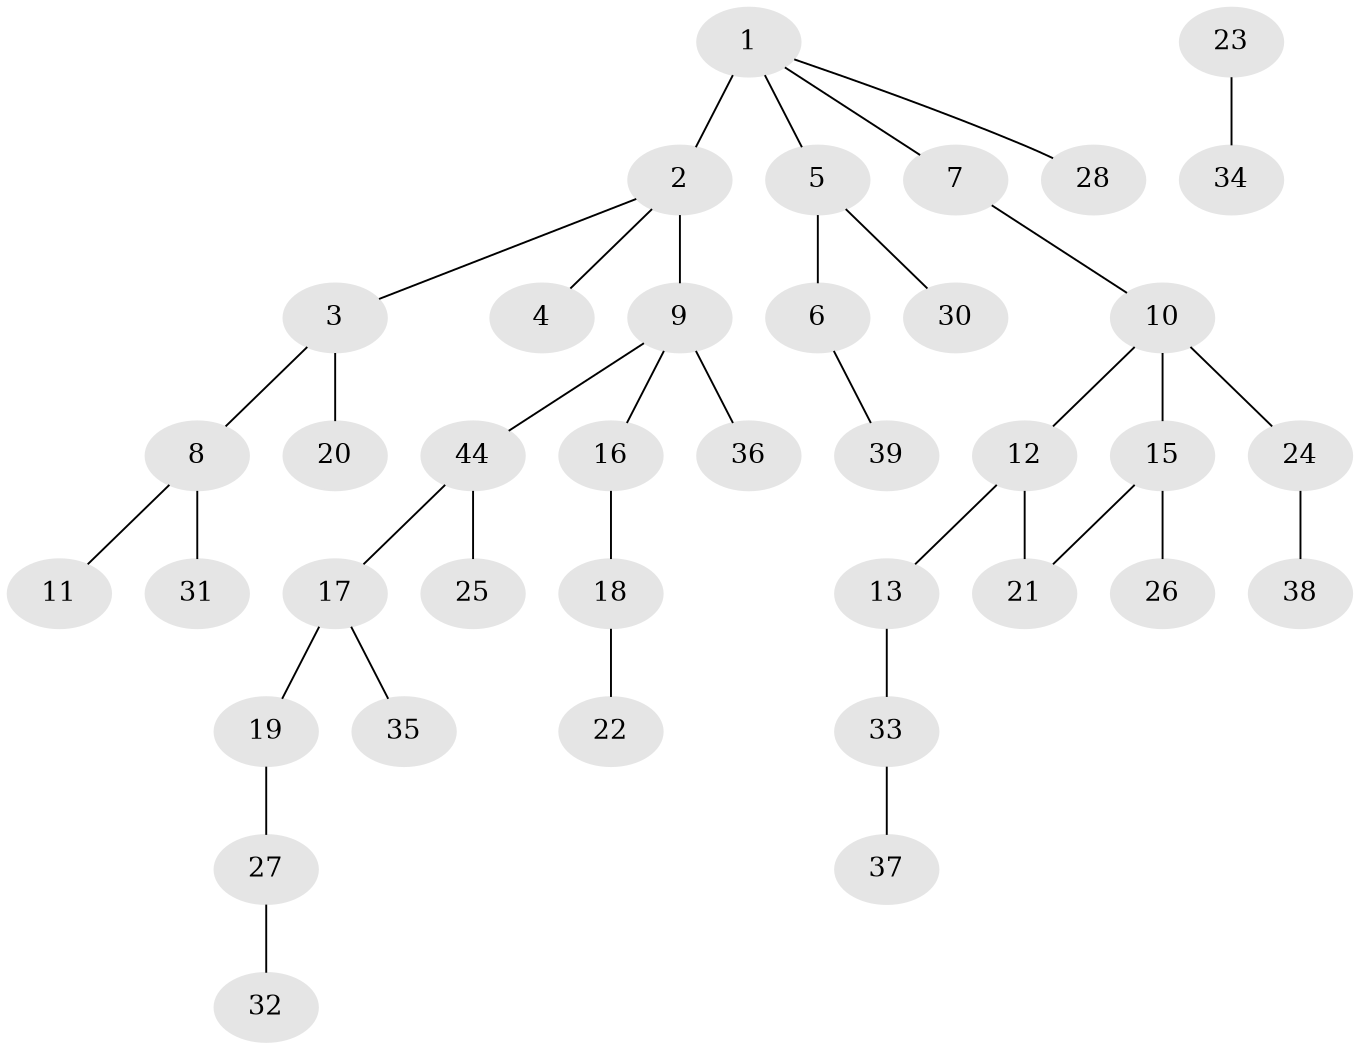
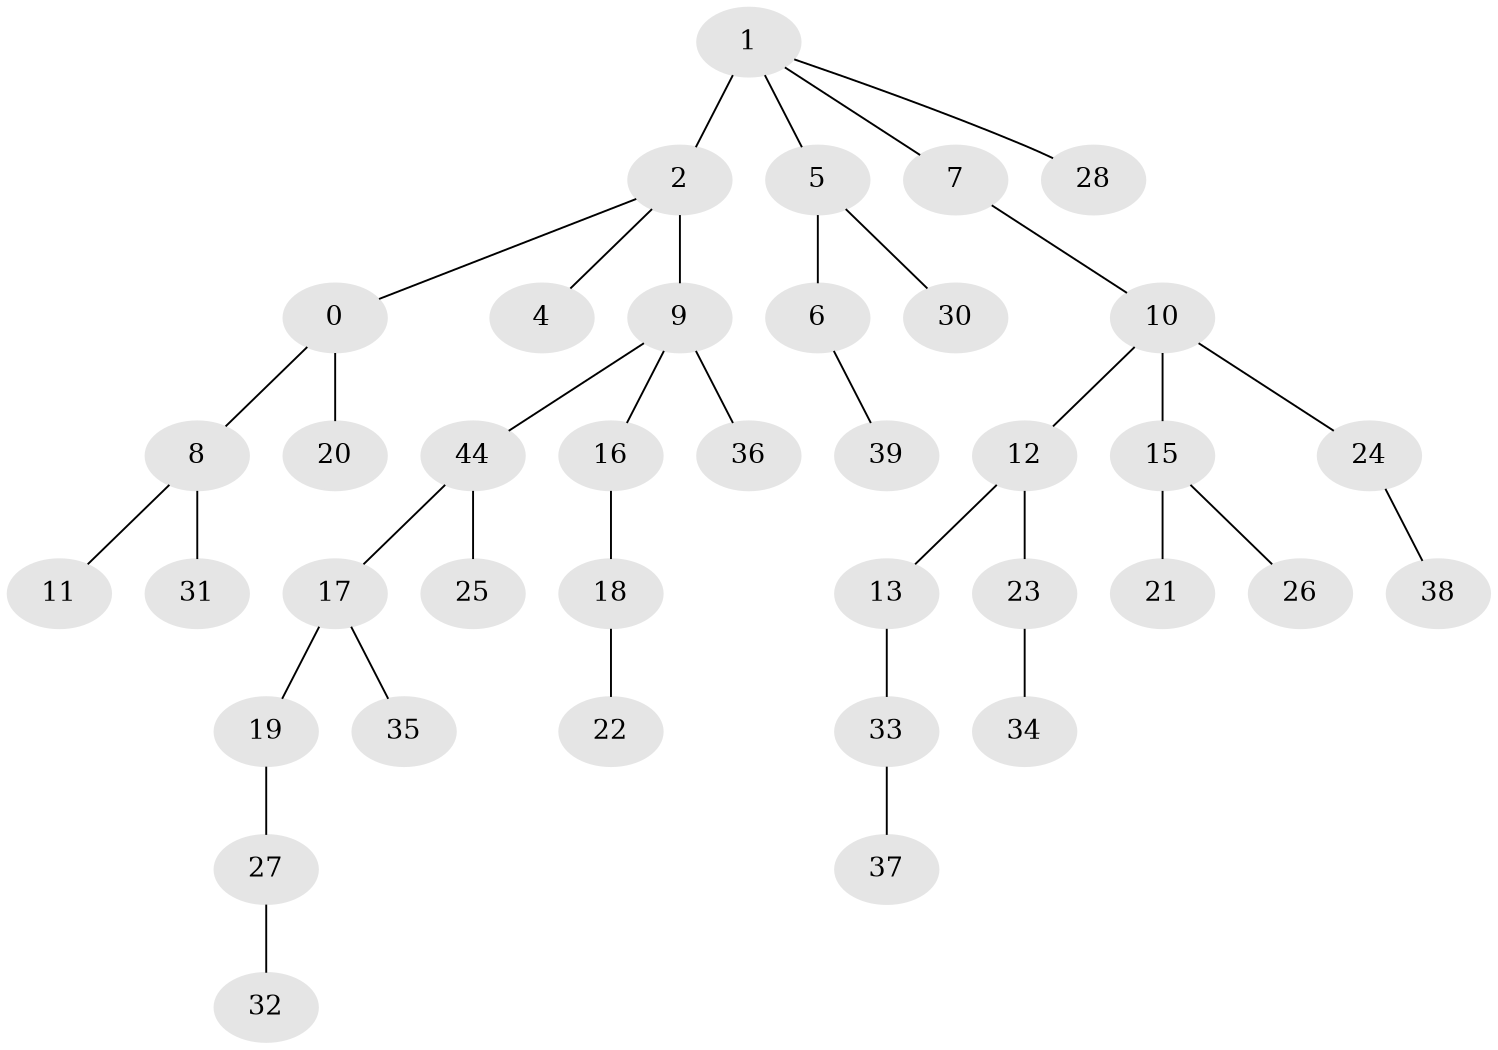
(335, 318) -> (335, 318)
(1025, 525) -> (1025, 525)
